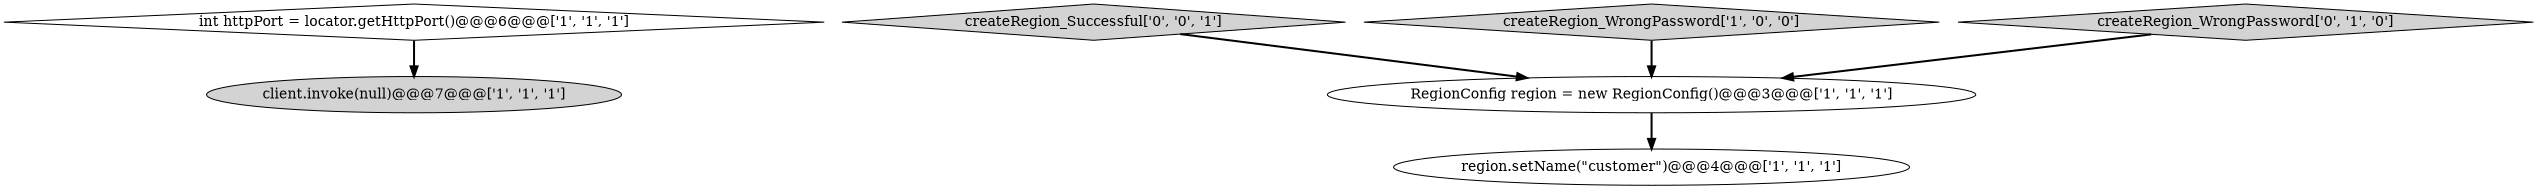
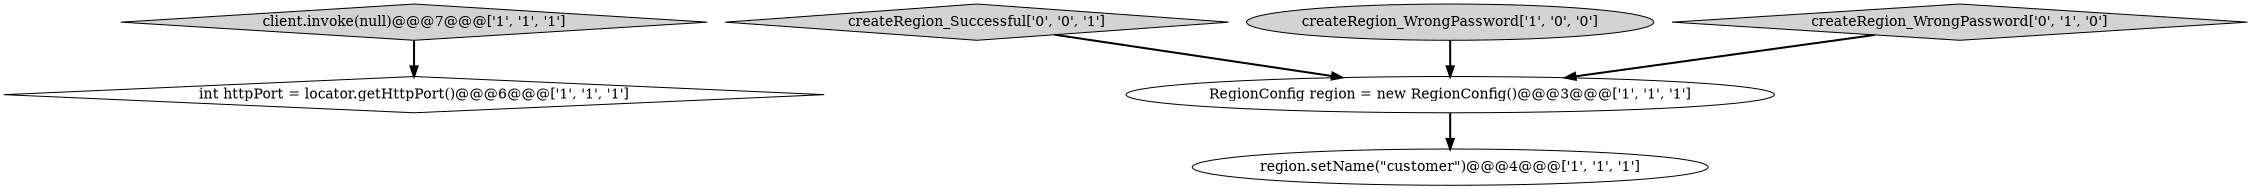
(1652, 22) -> (1450, 22)
(414, 53) -> (414, 53)
(414, 95) -> (414, 22)
